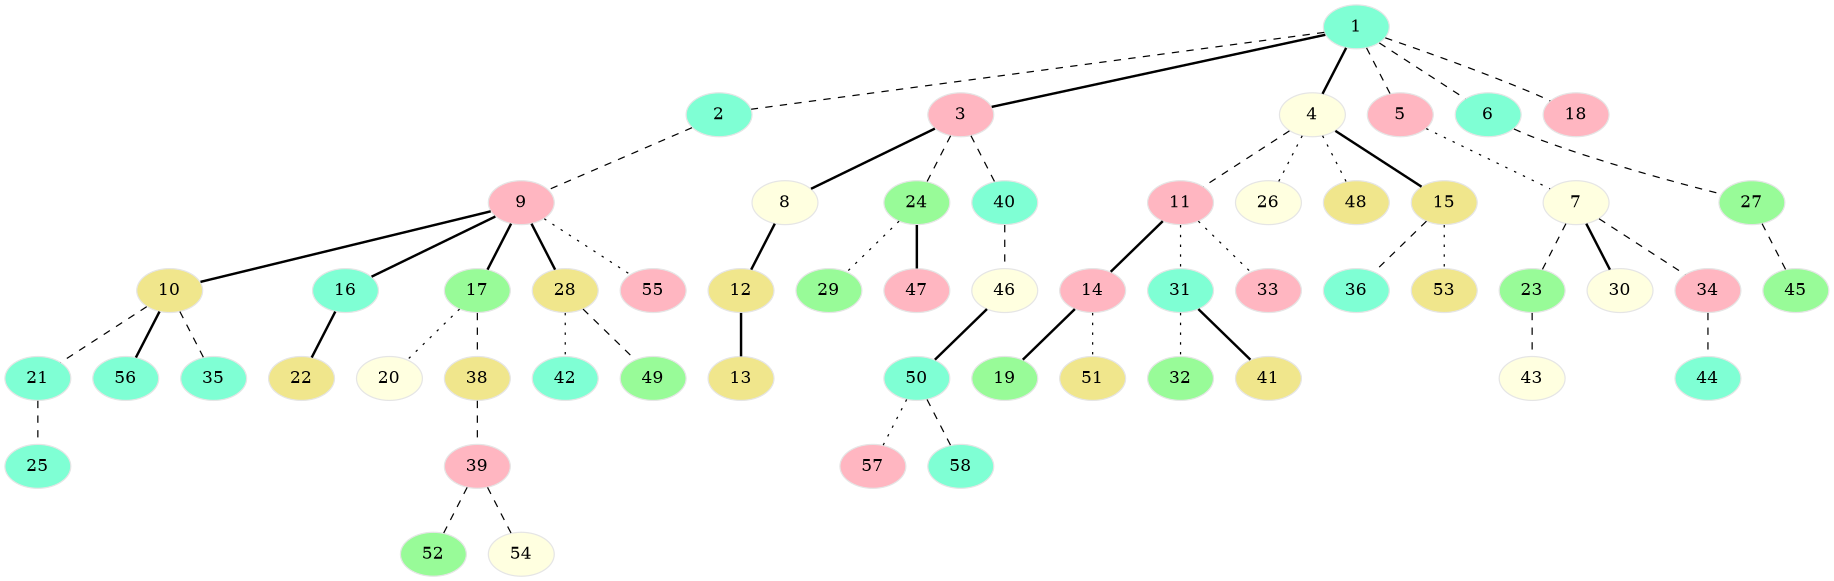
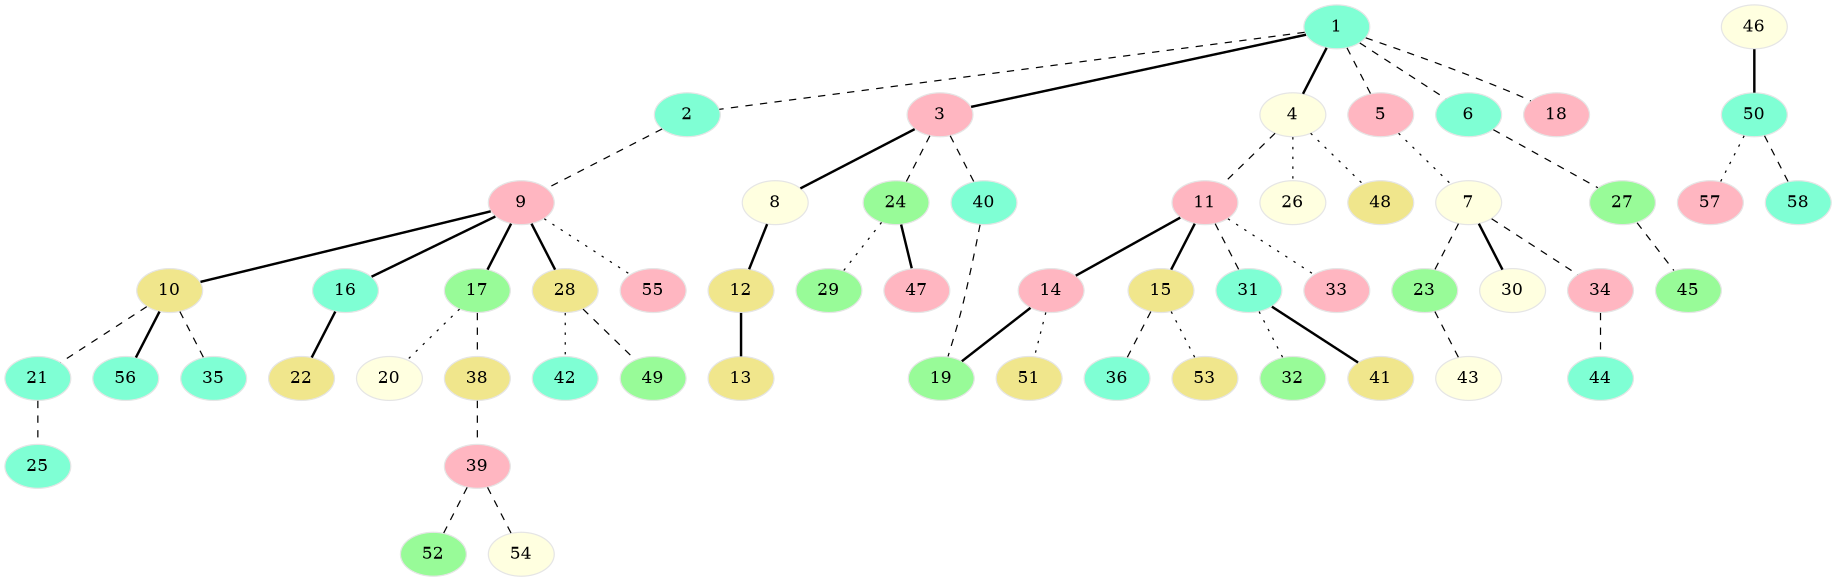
(1378, 159) -> (1183, 247)
(1005, 247) -> (966, 291)
(1181, 247) -> (1227, 247)
